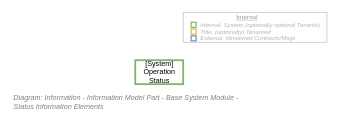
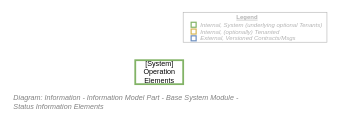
(248, 17) -> (248, 17)
(264, 25) -> (264, 25)
(242, 32) -> (247, 32)
(160, 72) -> (160, 72)
